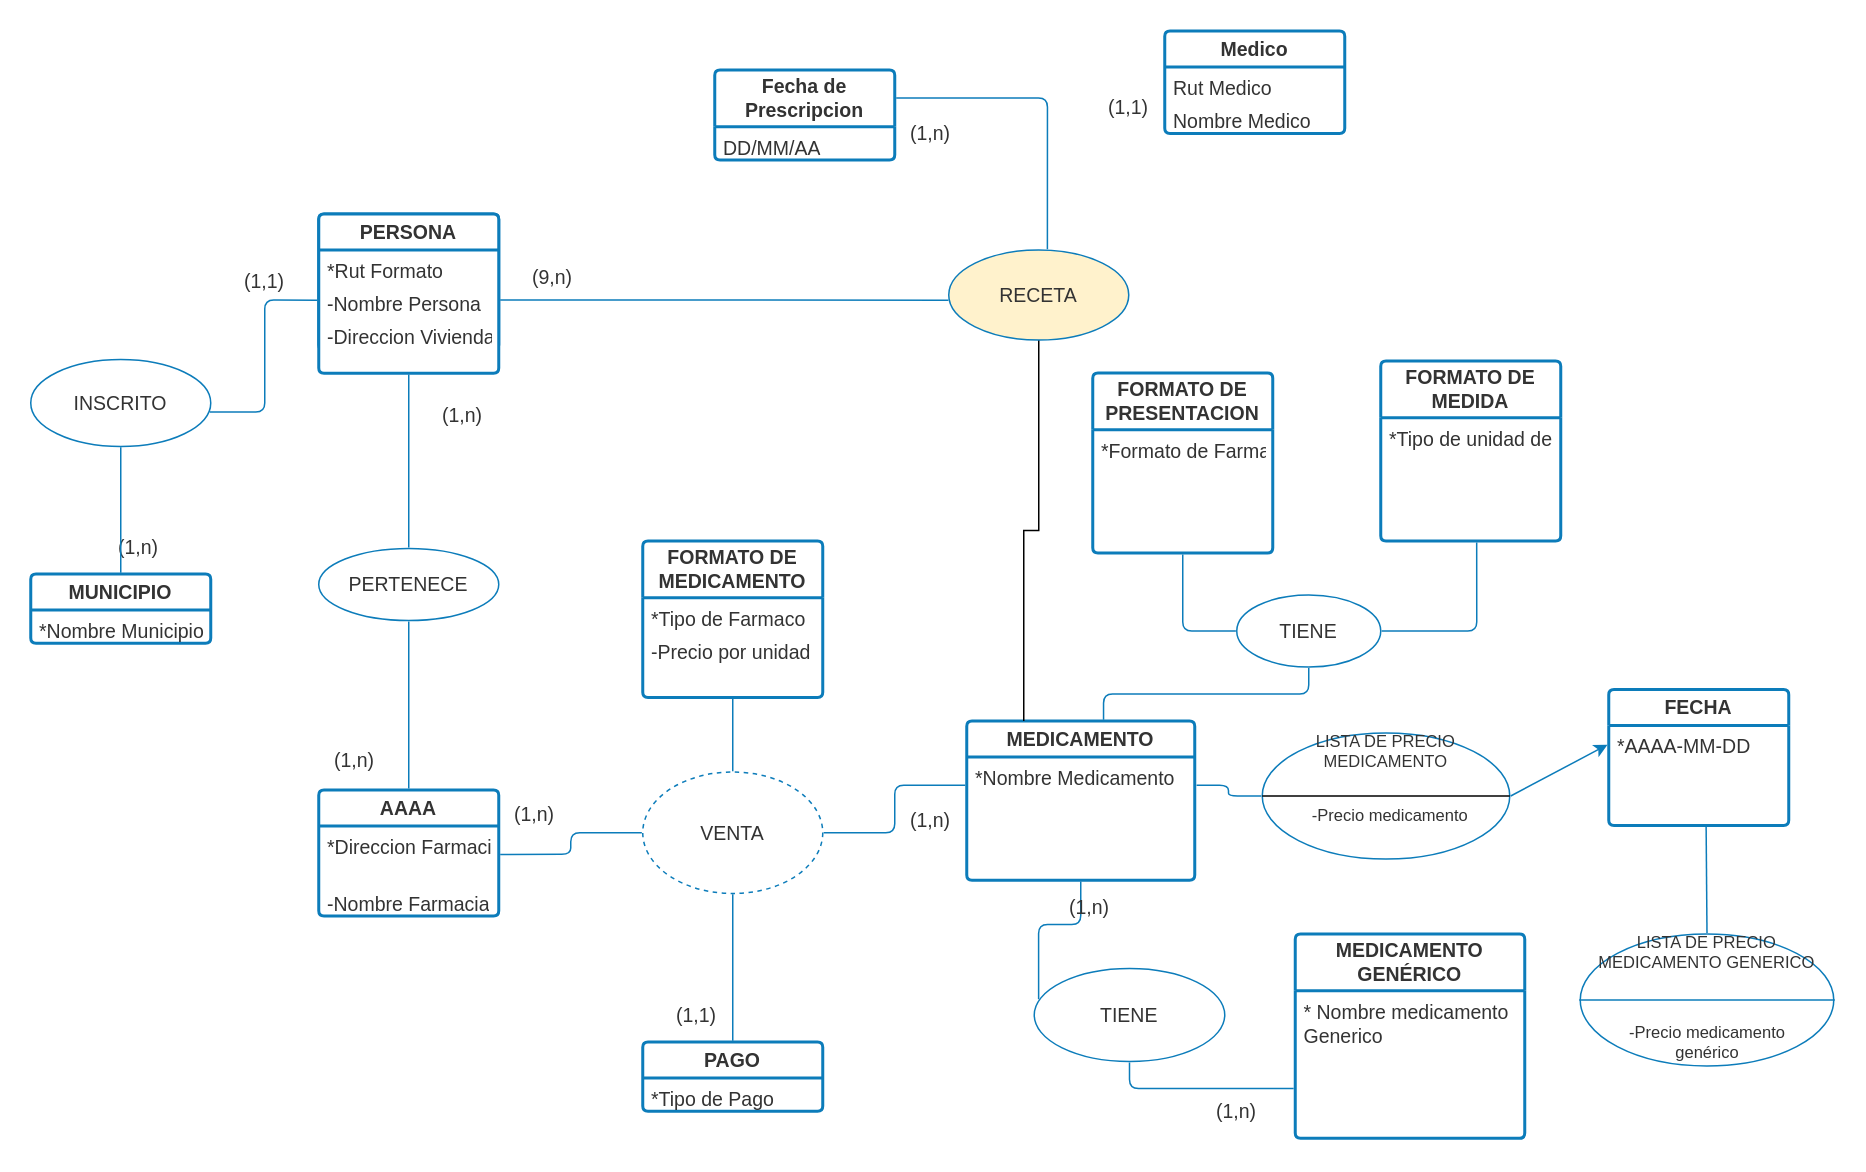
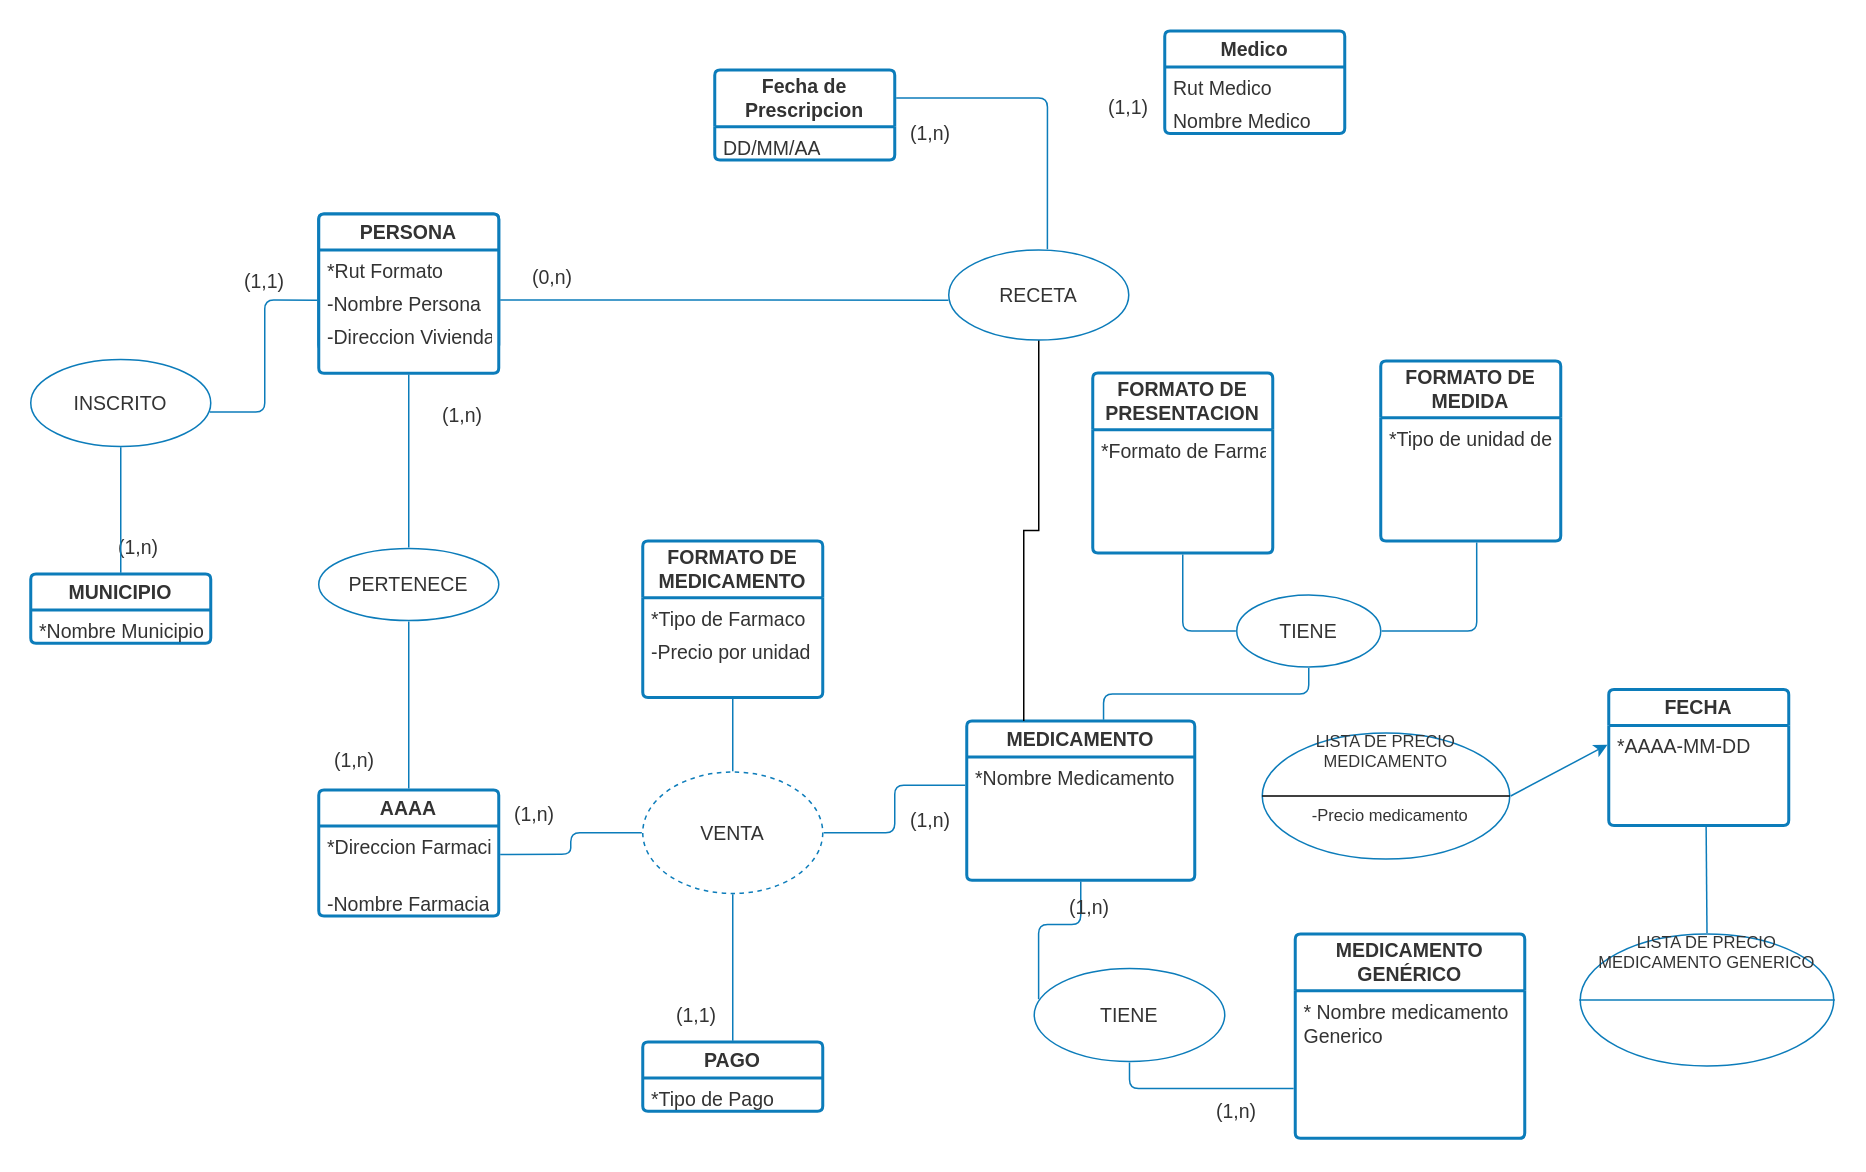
(553, 277) -> (553, 277)
(1039, 295) -> (1039, 295)
(1229, 792) -> none
(1707, 1032) -> none
